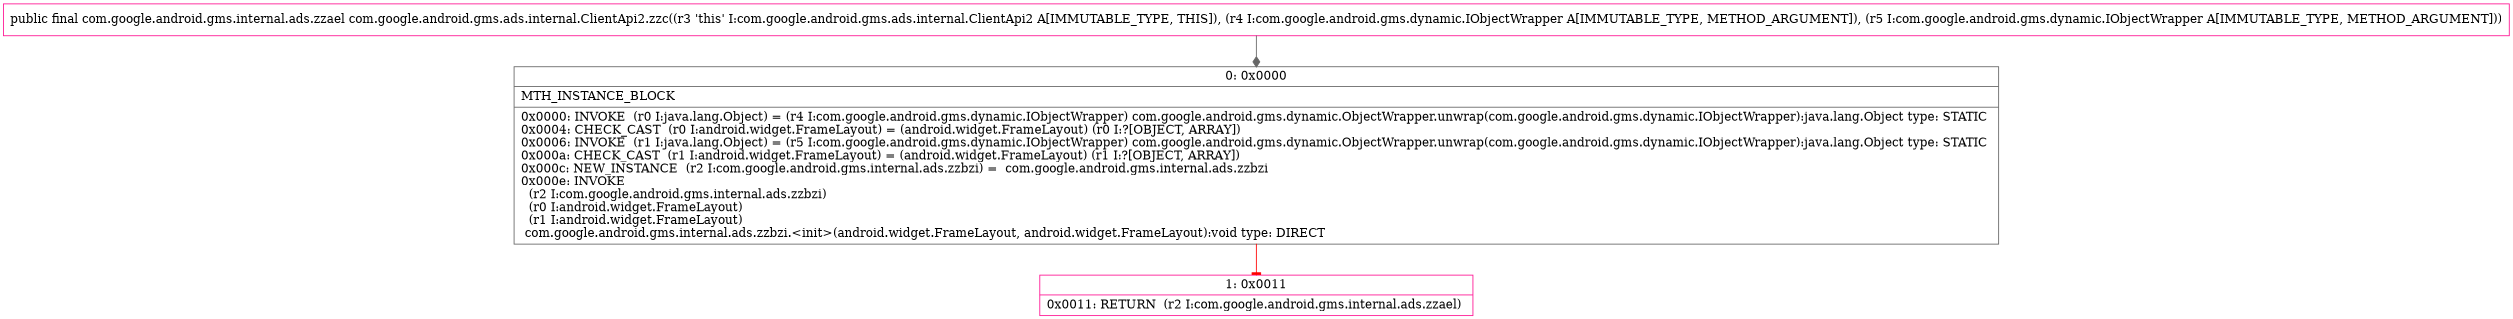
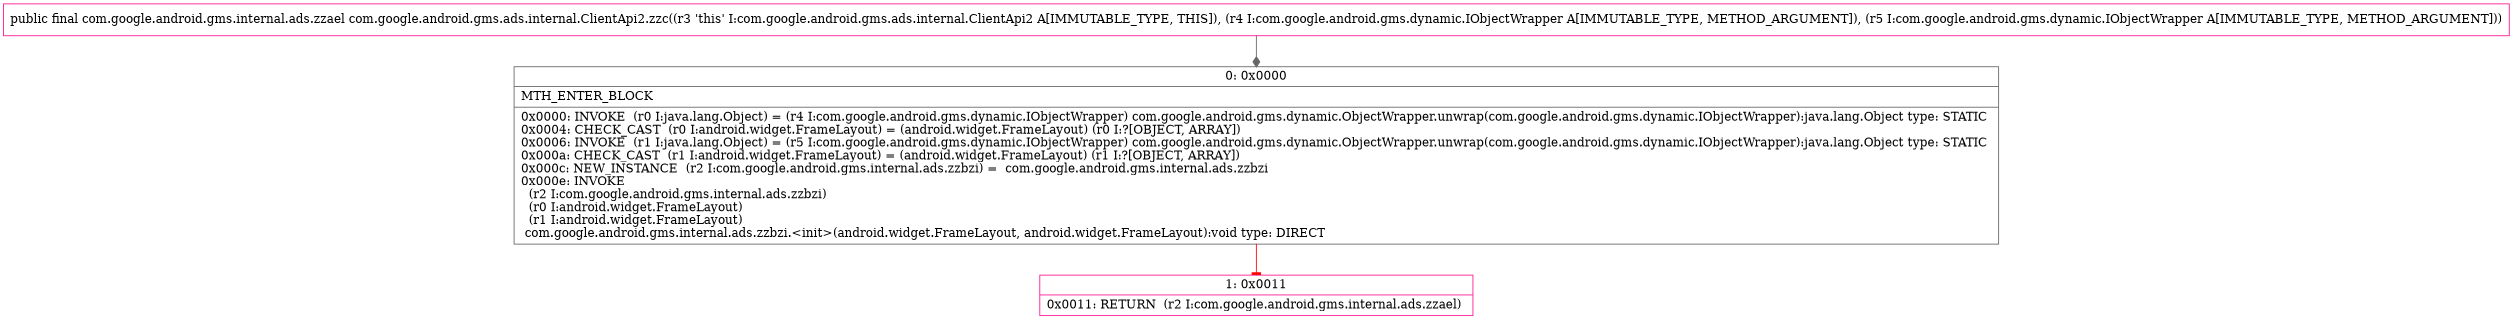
(598, 96) -> (587, 96)
